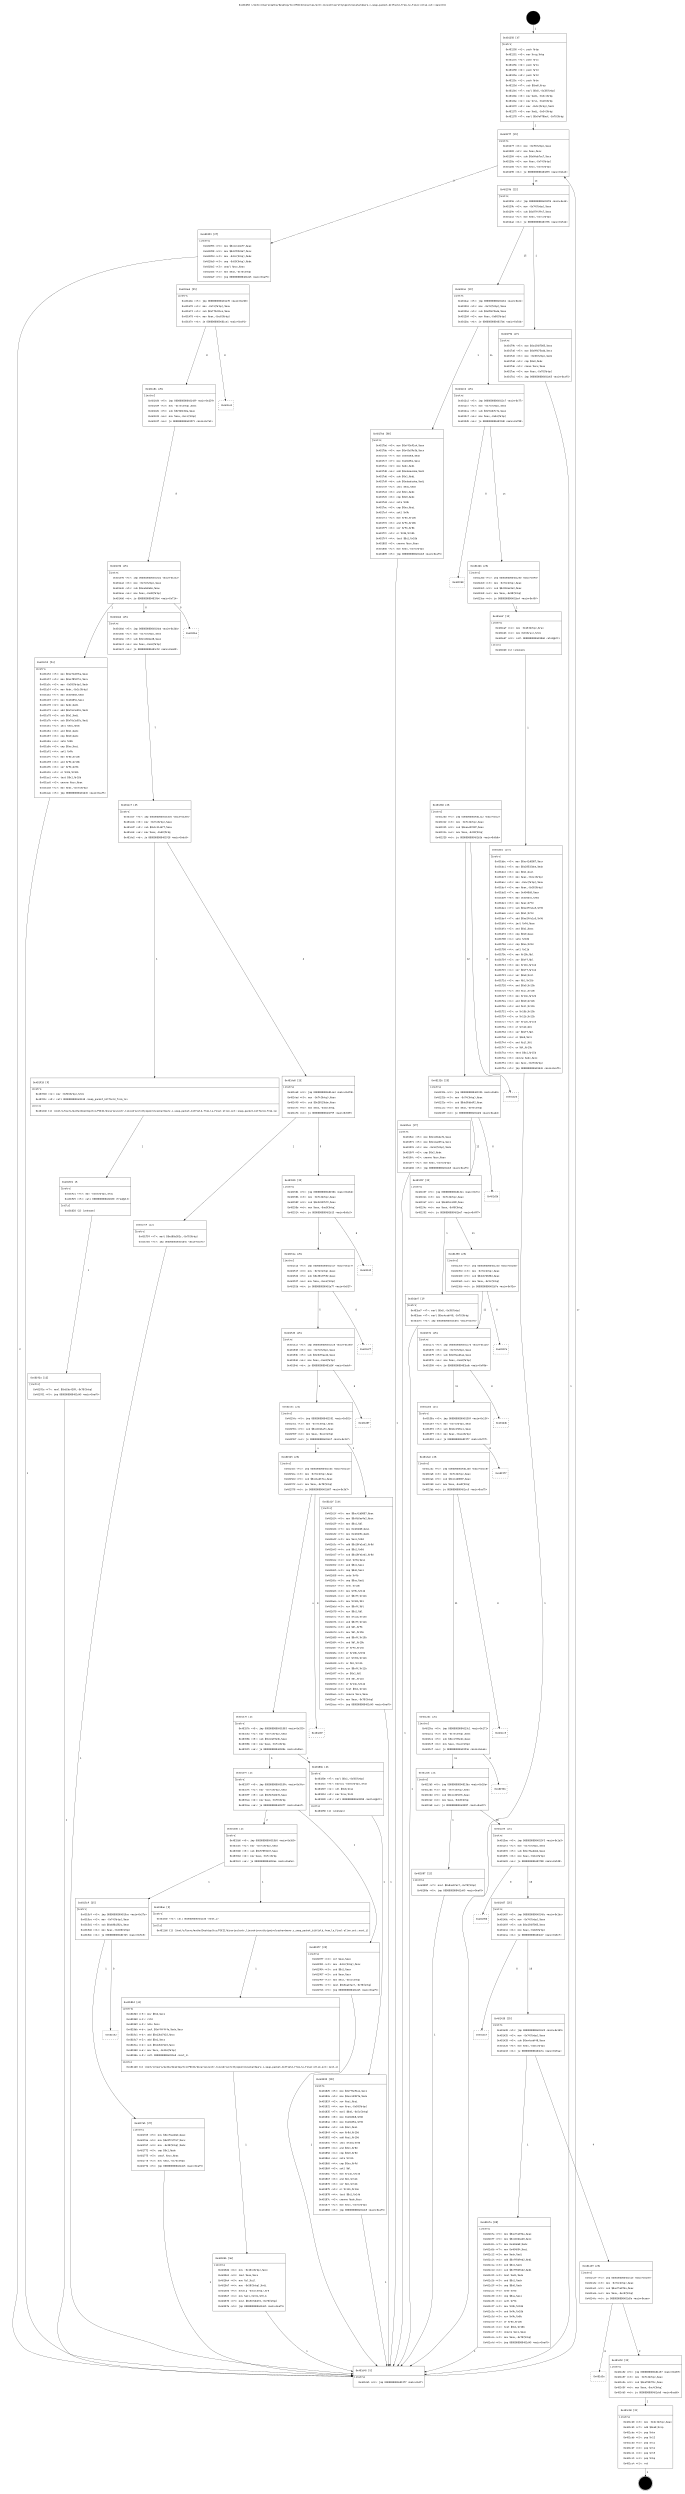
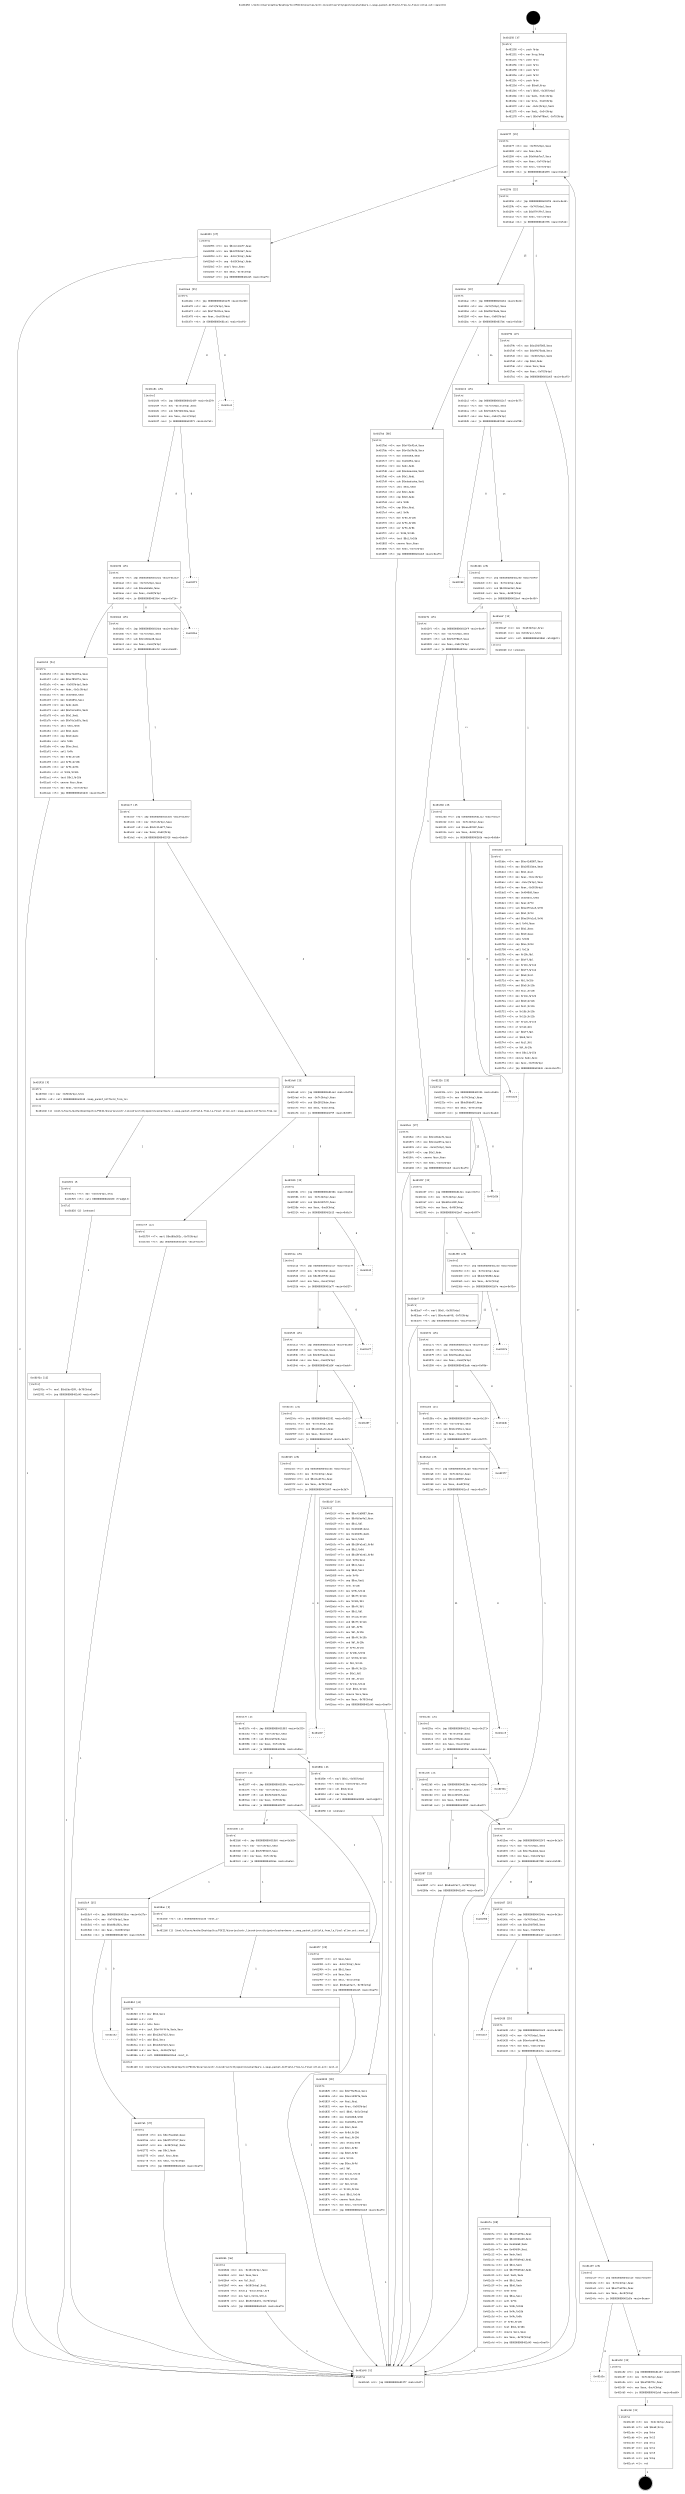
none -> (191, 582)
none -> (451, 633)
none -> (454, 1447)
